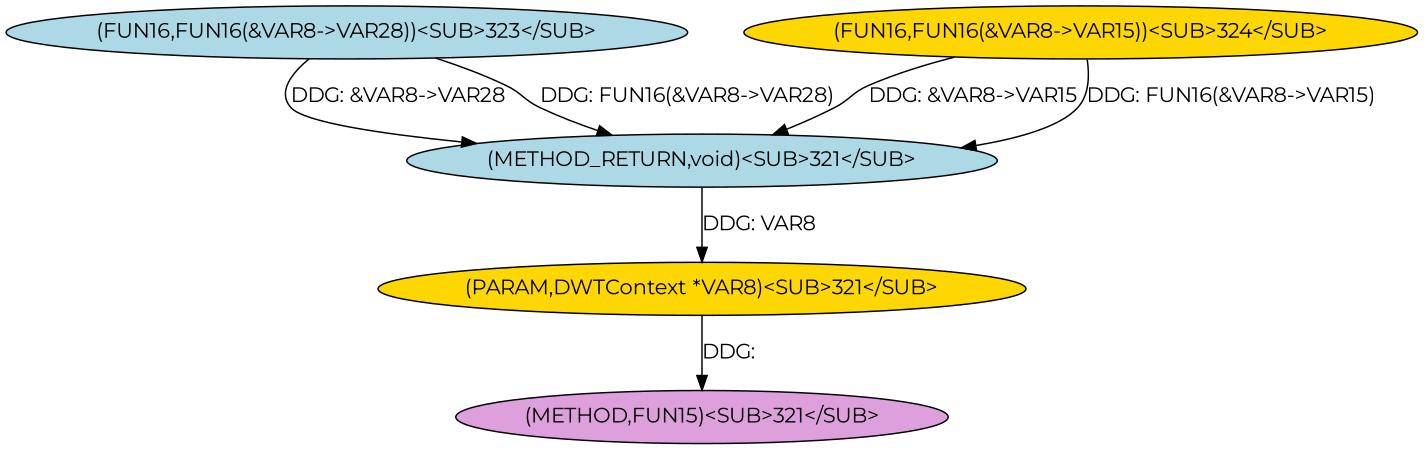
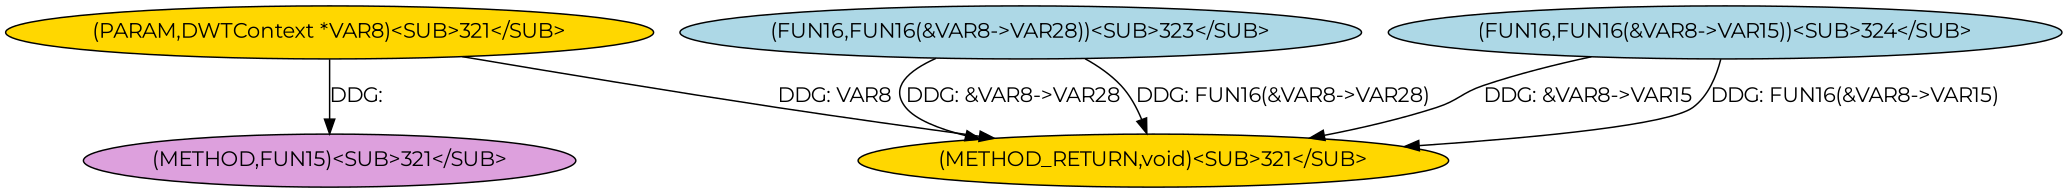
(1081, 32) -> (1725, 32)
(702, 161) -> (1153, 161)
(702, 217) -> (721, 99)
